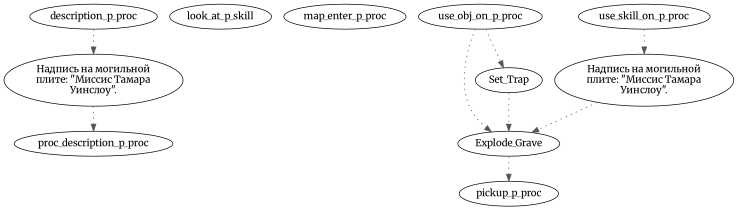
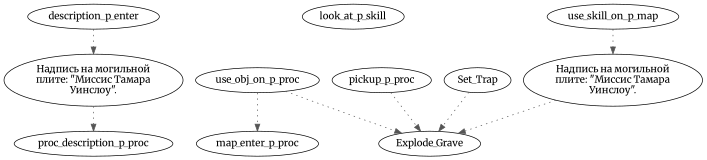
(94, 17) -> (94, 17)
(644, 17) -> (613, 17)
(493, 45) -> (257, 108)
(509, 165) -> (404, 109)
